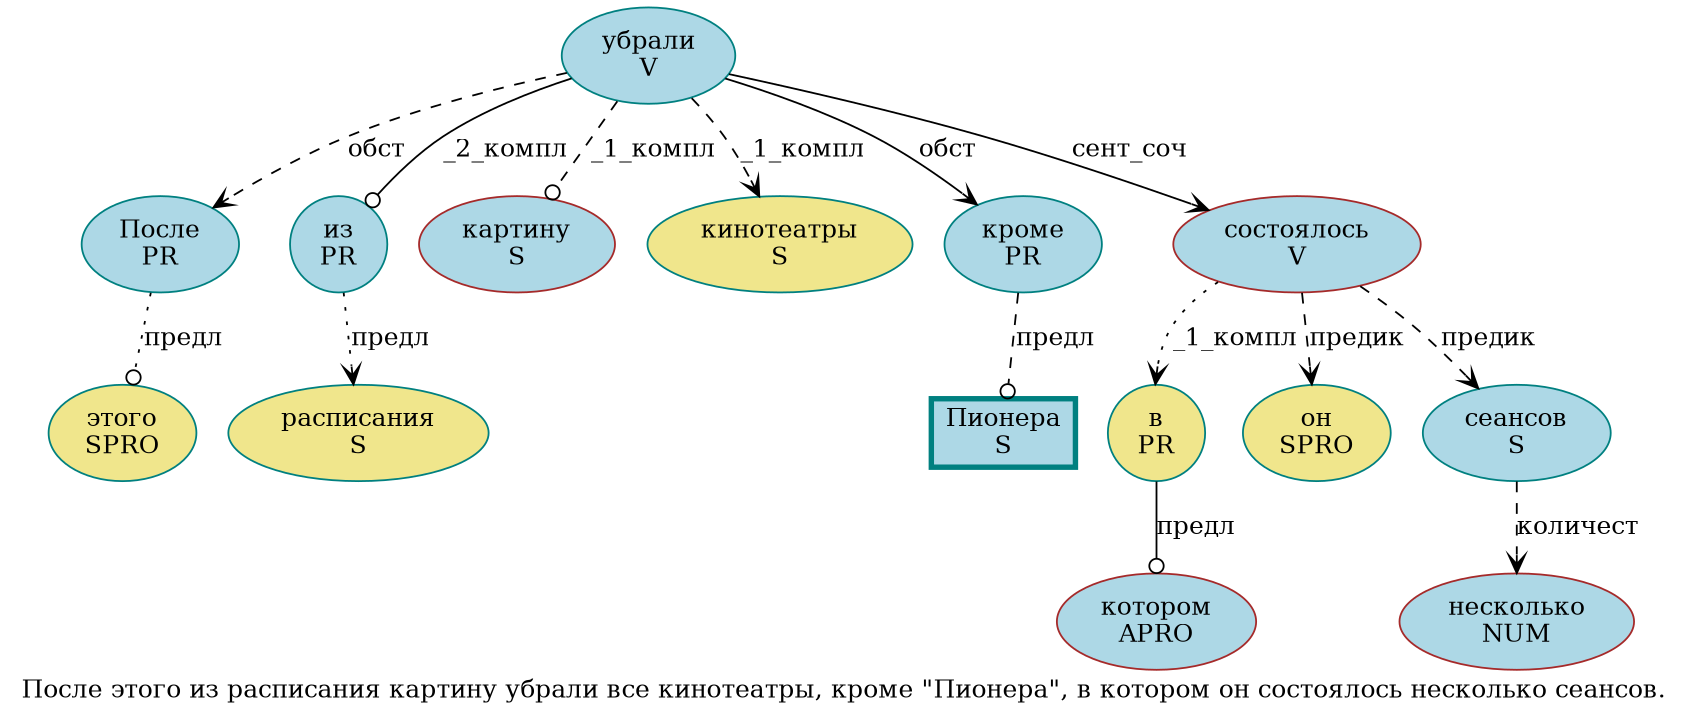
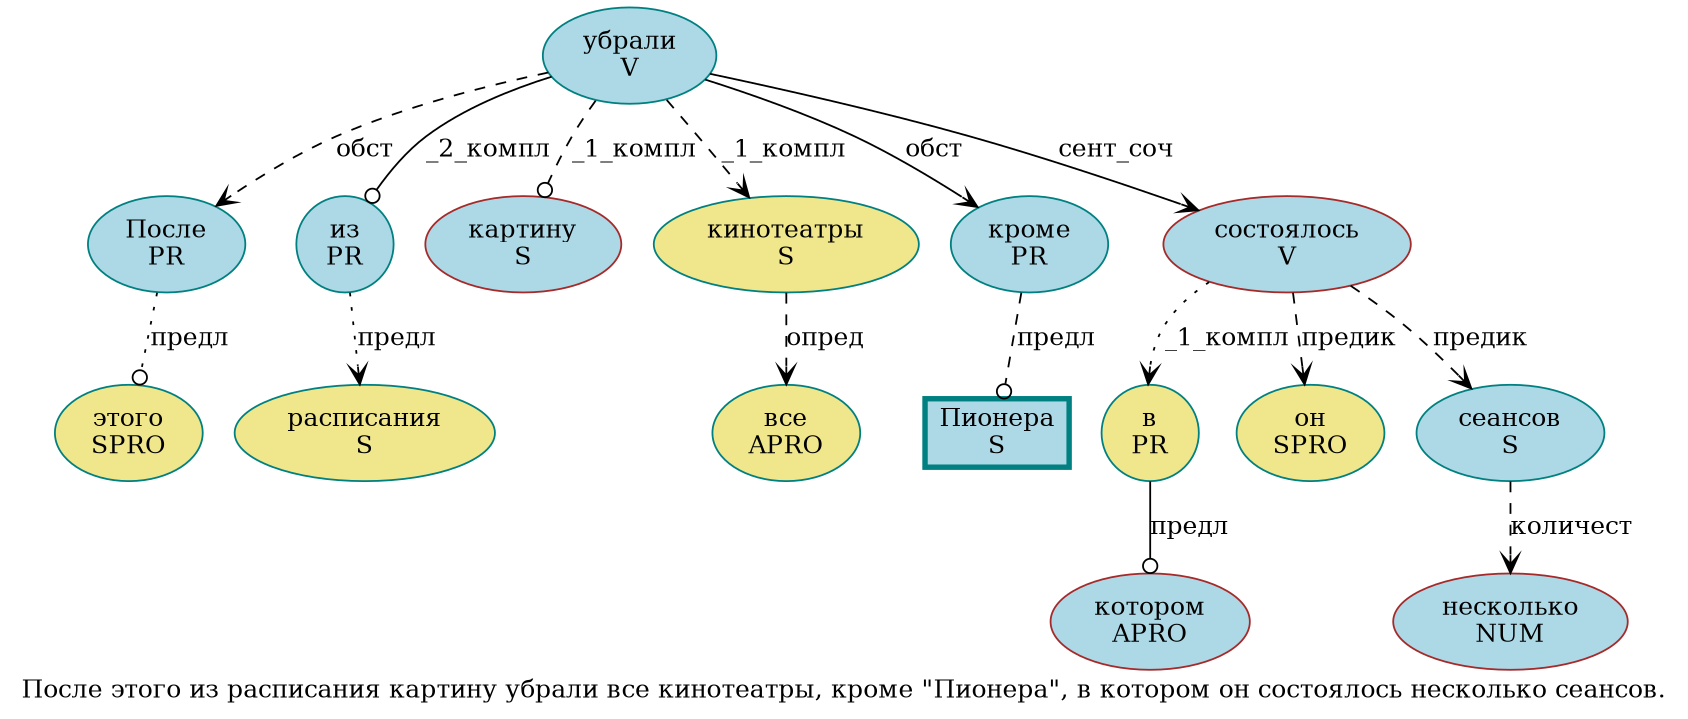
none -> (786, 433)
